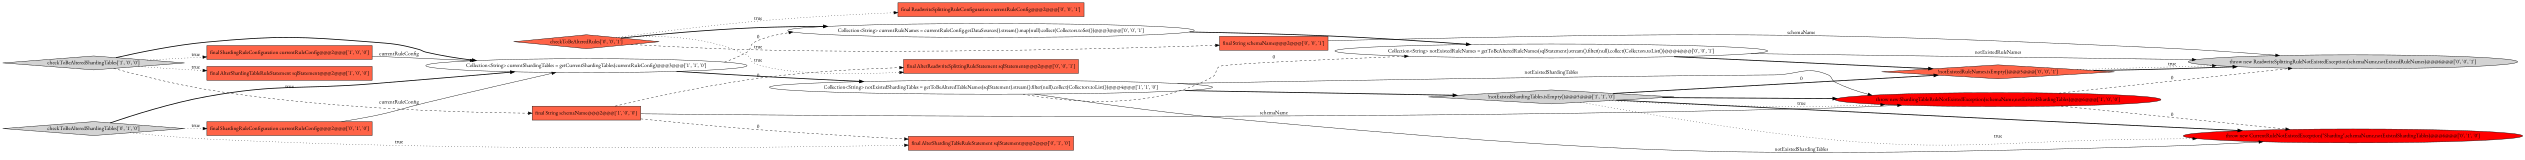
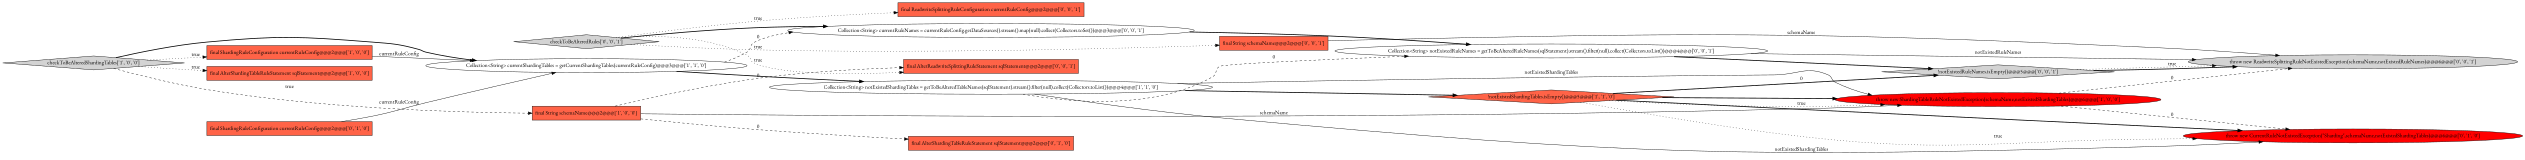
(586, 42) -> (586, 42)
(923, 51) -> (923, 51)
(1998, 72) -> (1998, 72)
(1551, 97) -> (1551, 97)
(94, 129) -> none
